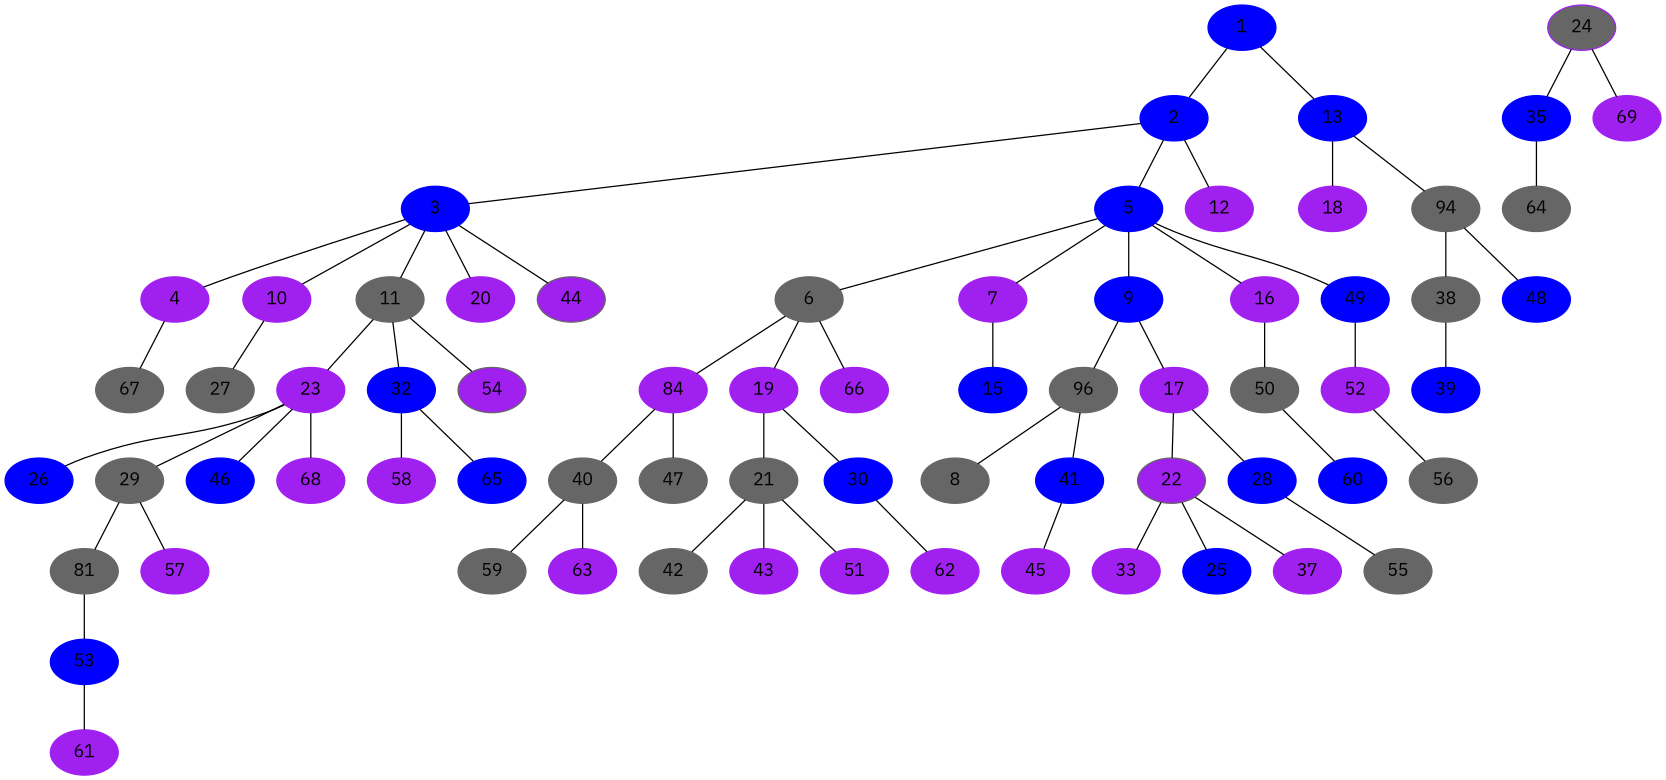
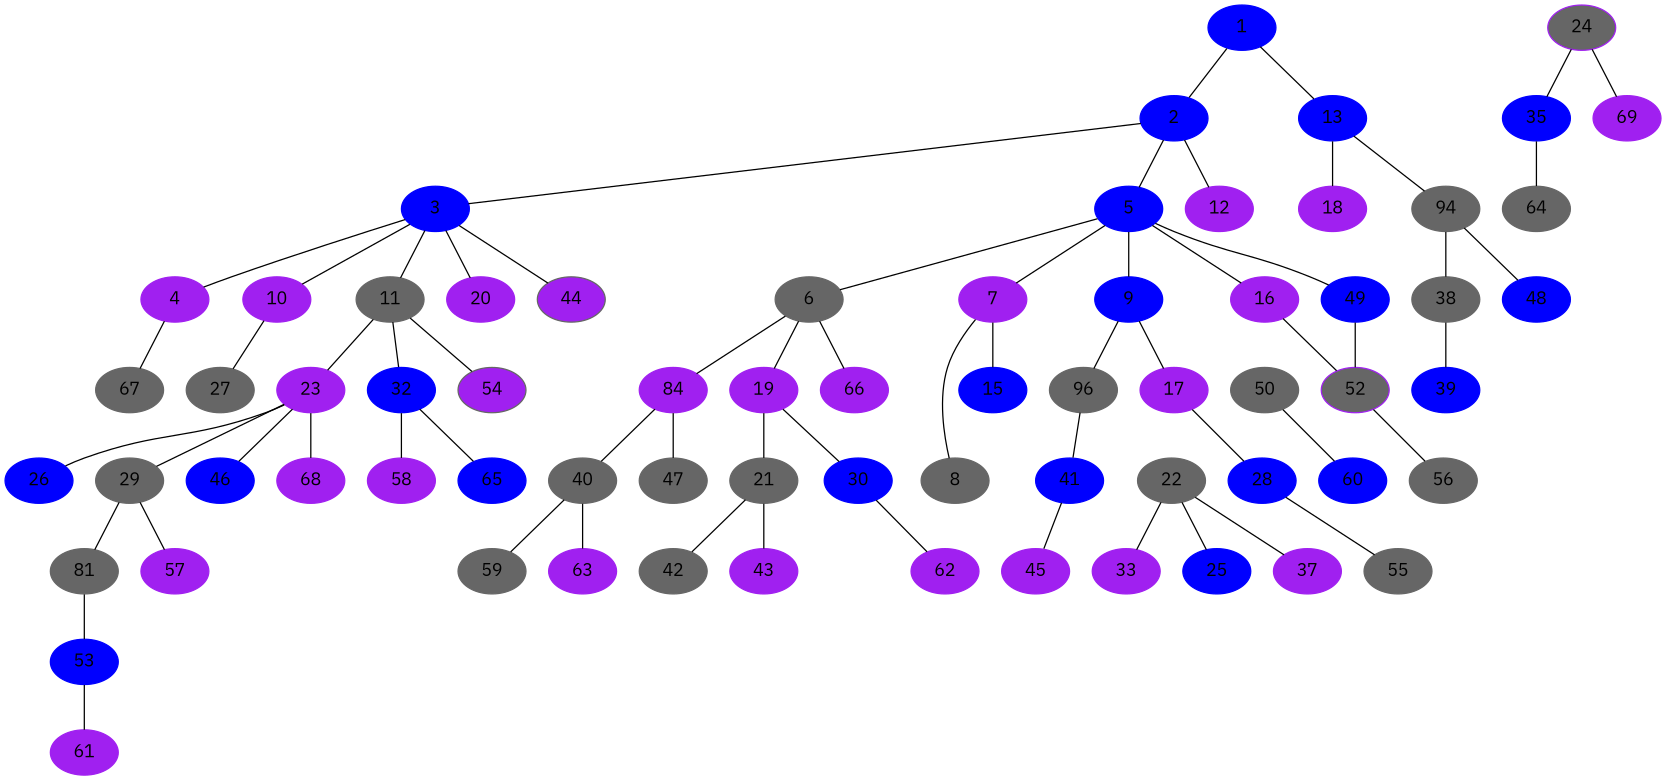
(1265, 345) -> (1310, 345)
(1355, 390) -> (1355, 390)
(1019, 435) -> (944, 385)
(1173, 436) -> none
(1172, 481) -> (1172, 481)
(854, 571) -> none
